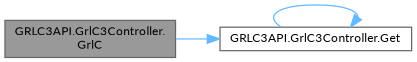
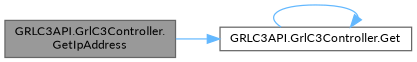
(90, 39) -> (90, 39)
